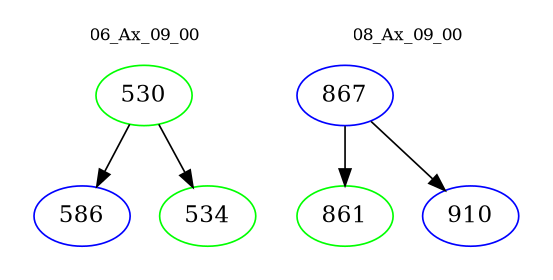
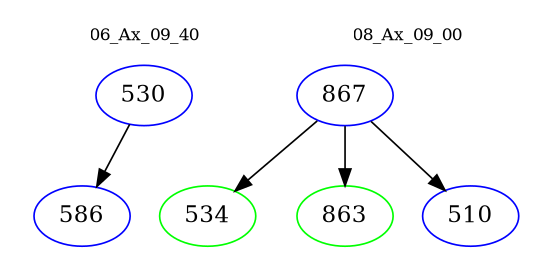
(145, 36) -> (145, 36)
(144, 95) -> (144, 95)
(172, 148) -> (295, 140)
(345, 216) -> (345, 216)
(471, 216) -> (471, 216)
